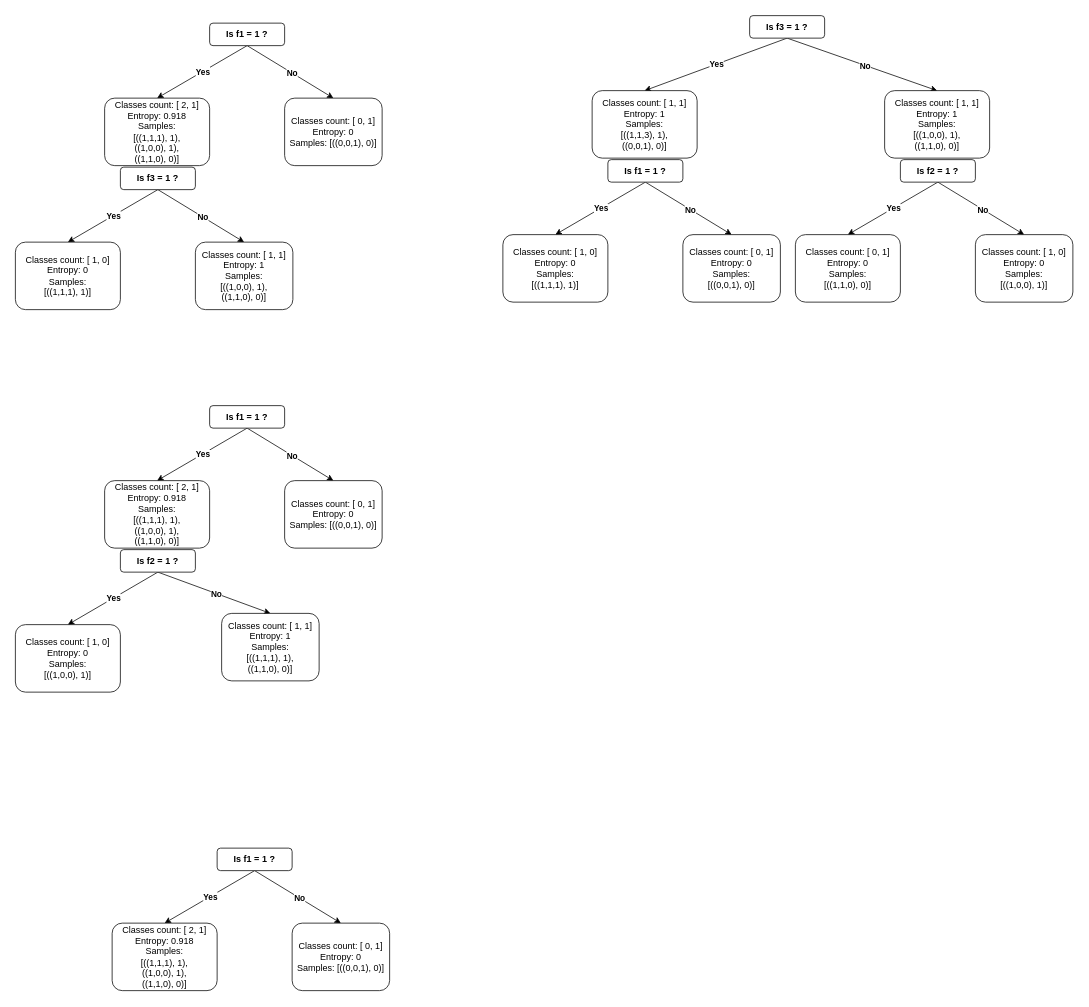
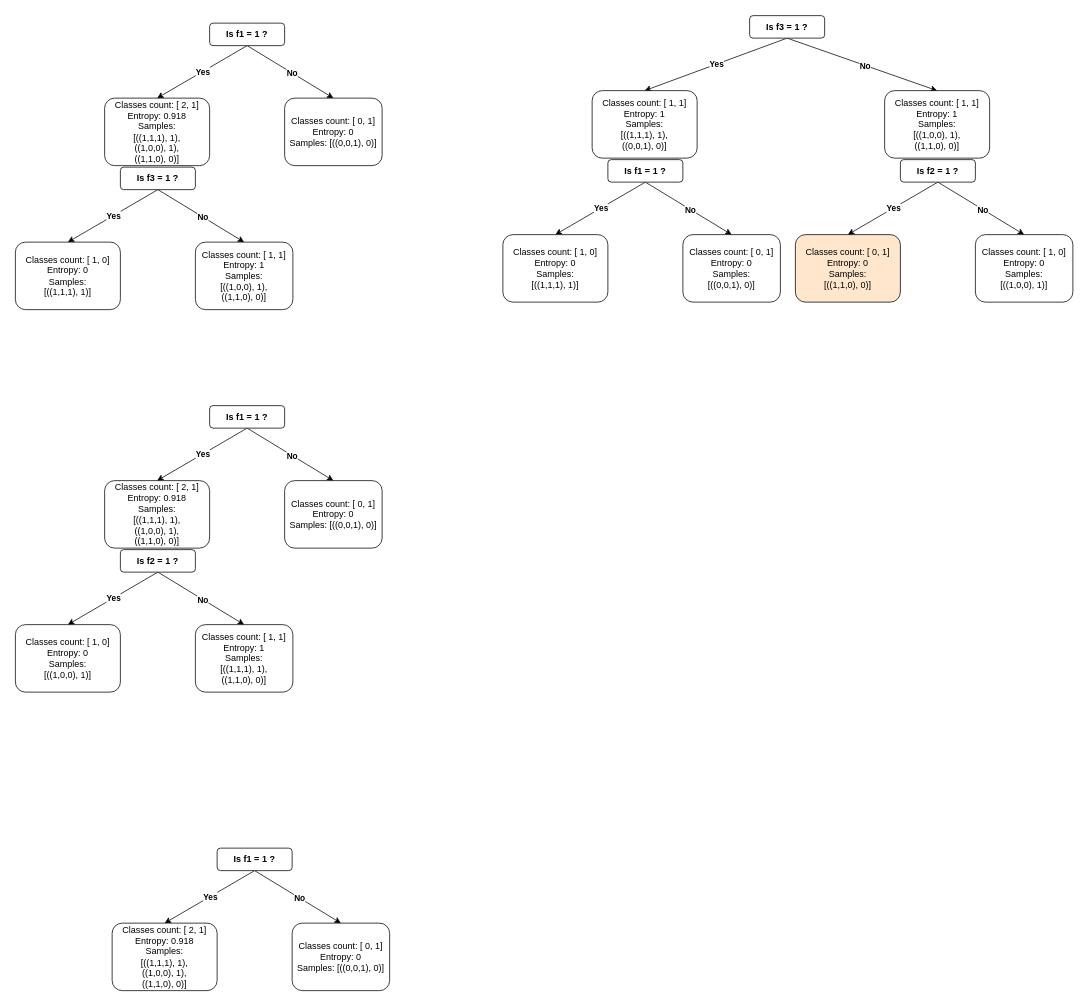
(645, 124) -> (645, 124)
(848, 268) -> (848, 268)
(270, 647) -> (244, 658)
